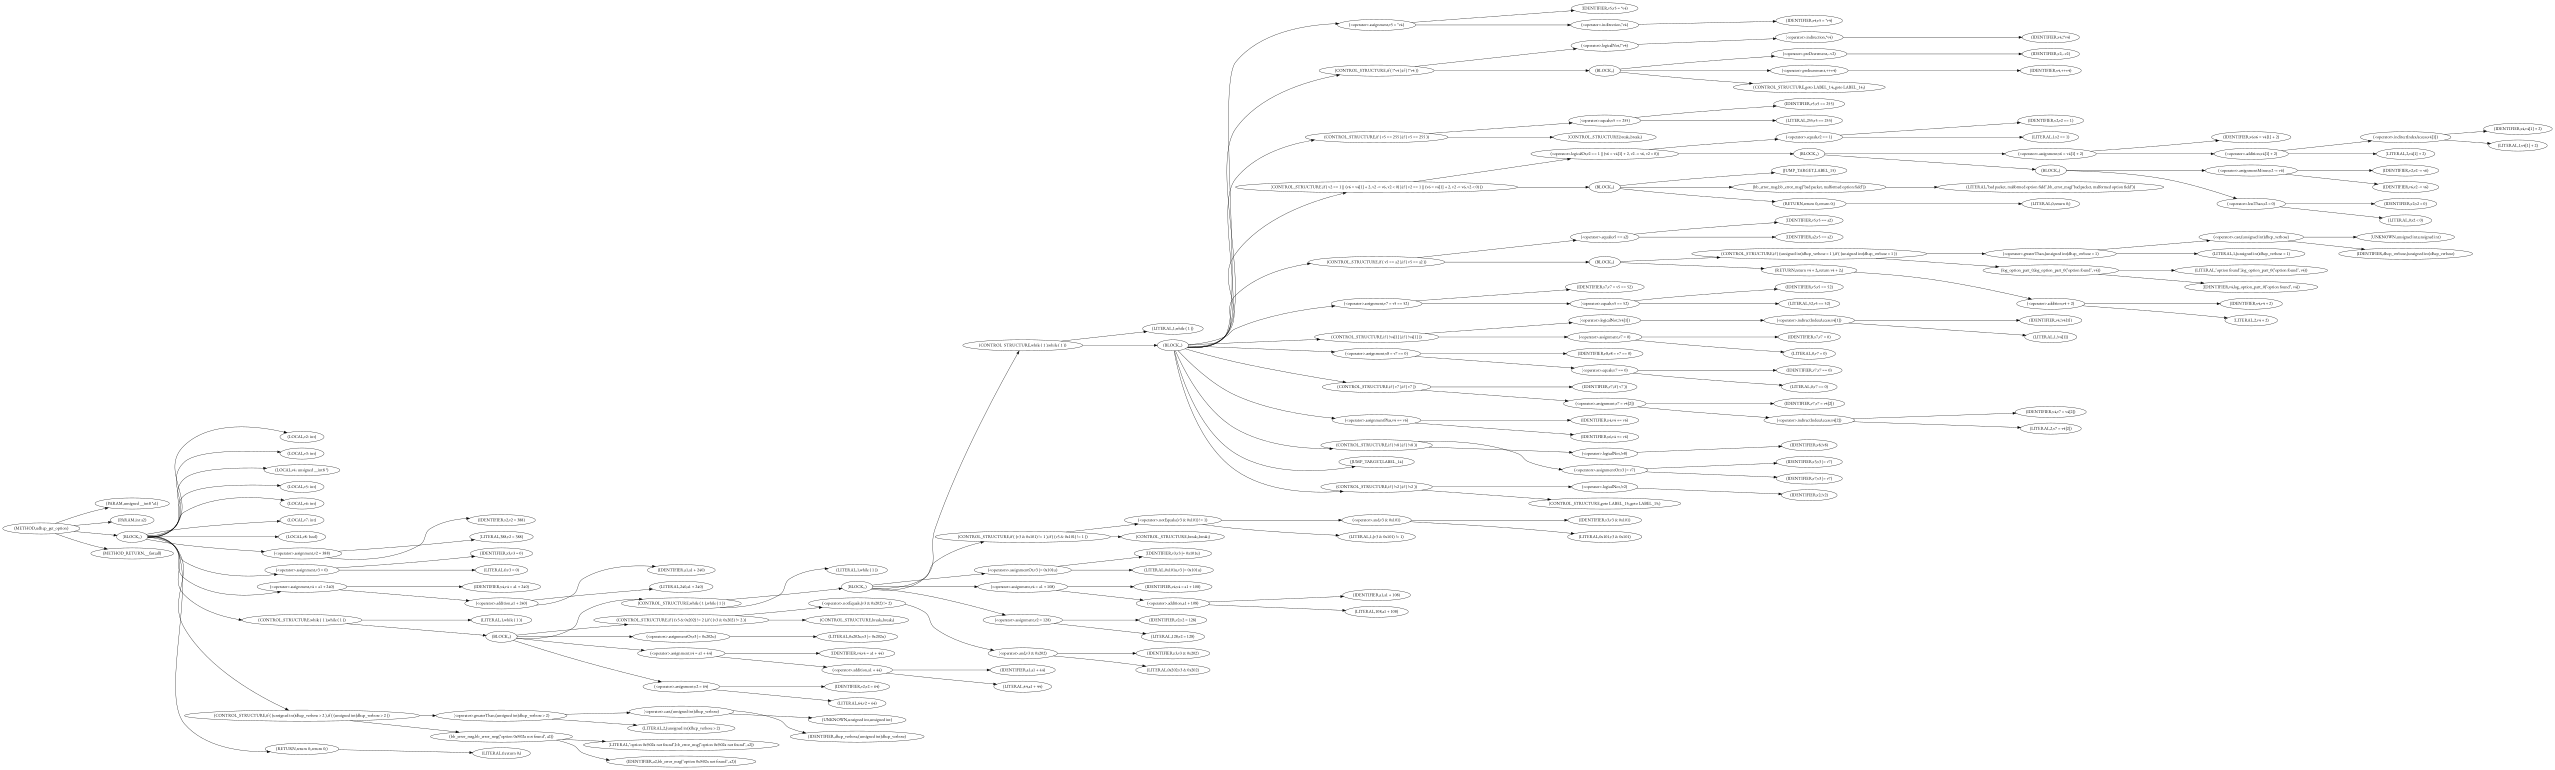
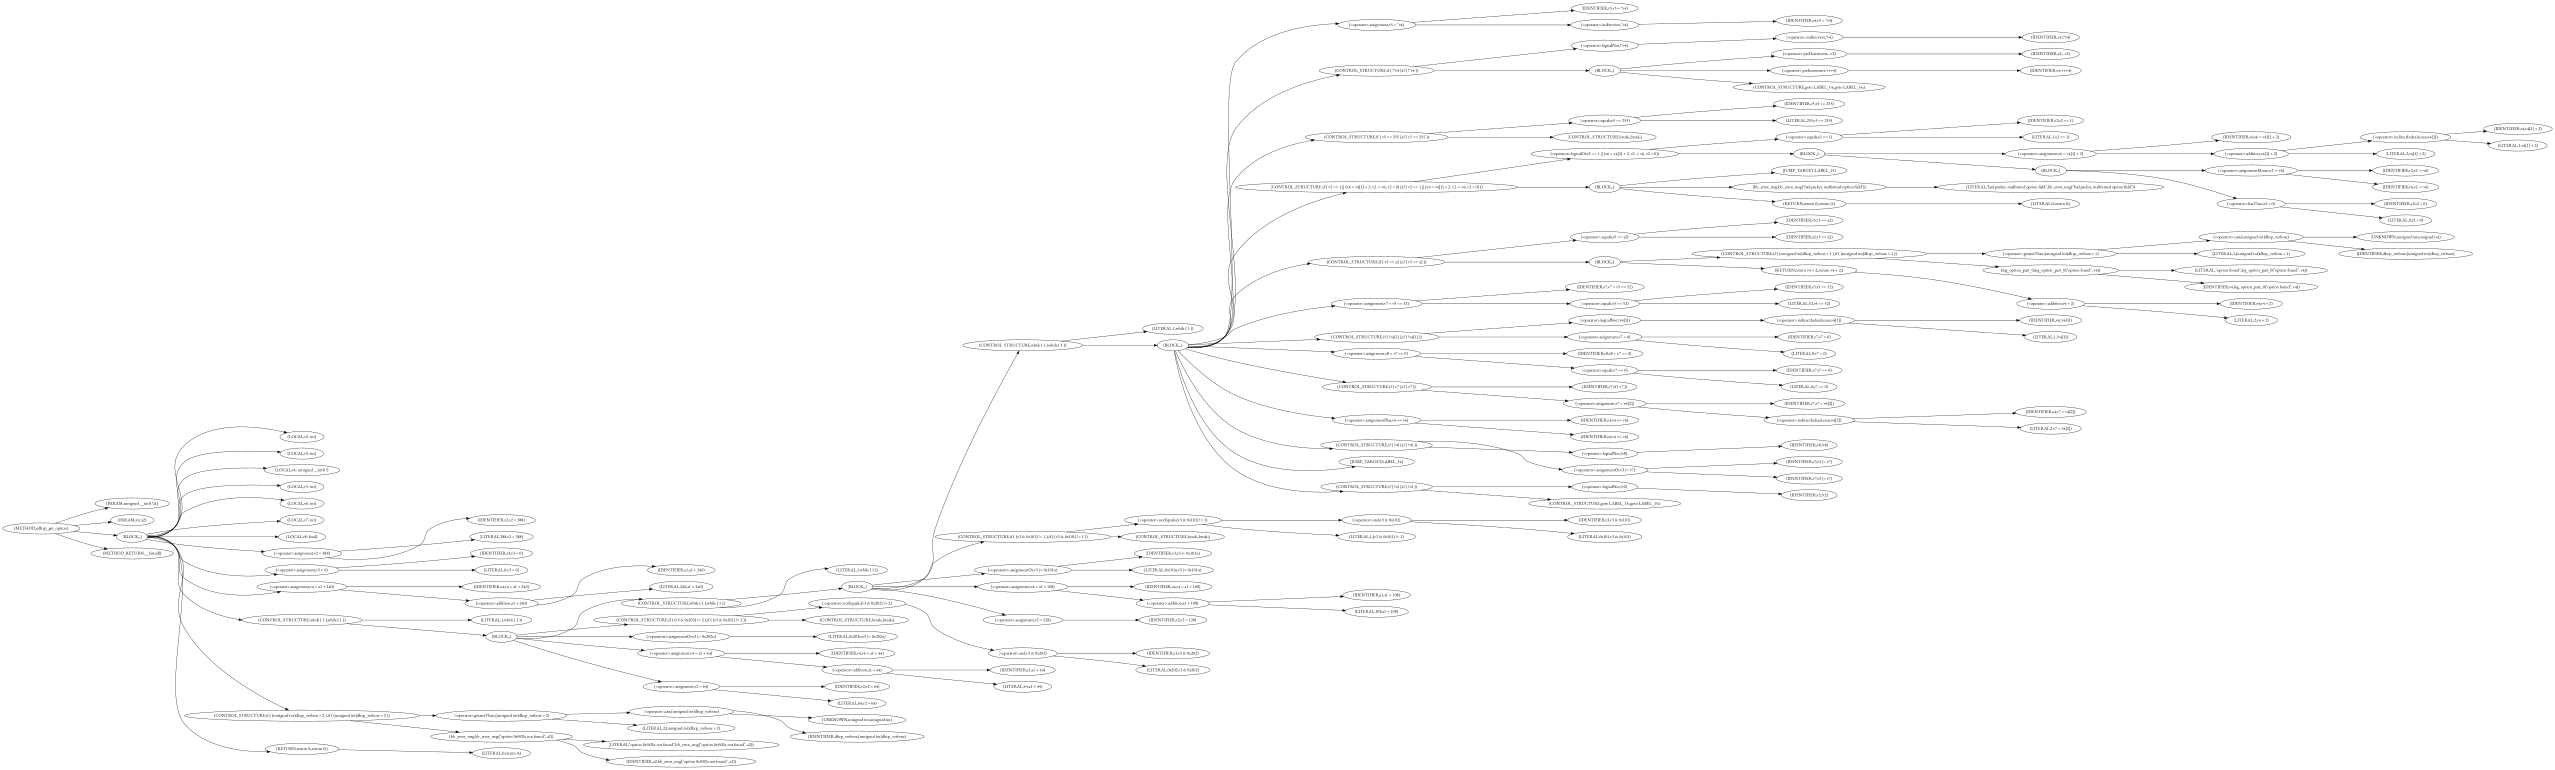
(1173, 637) -> none
